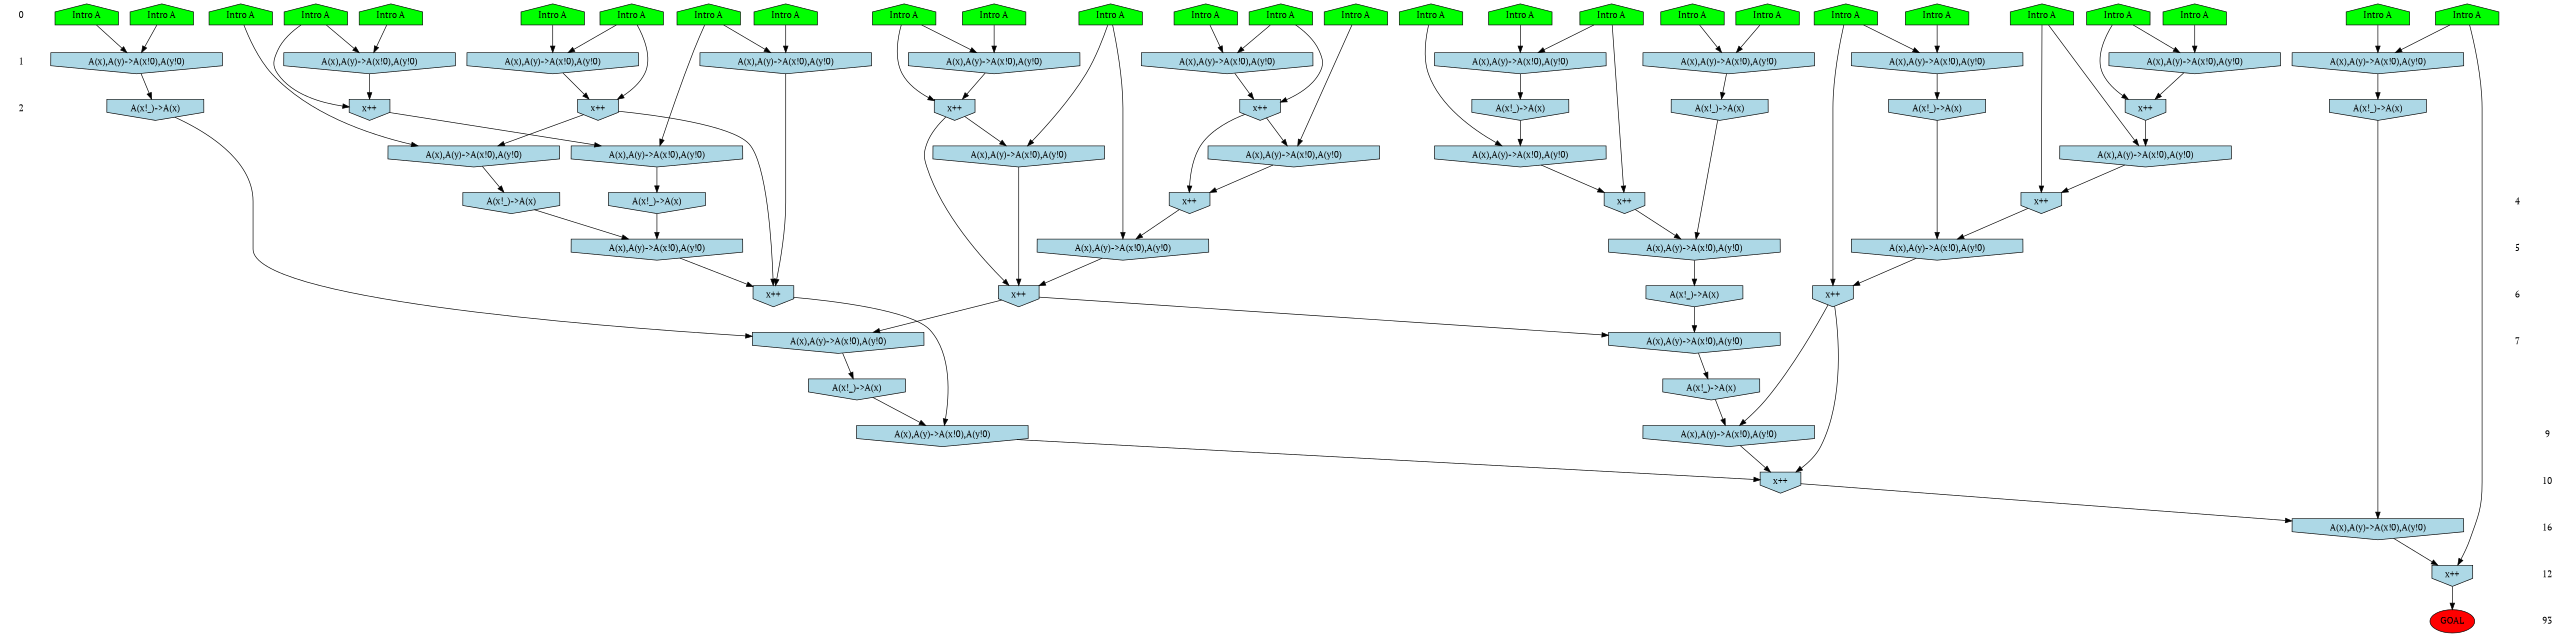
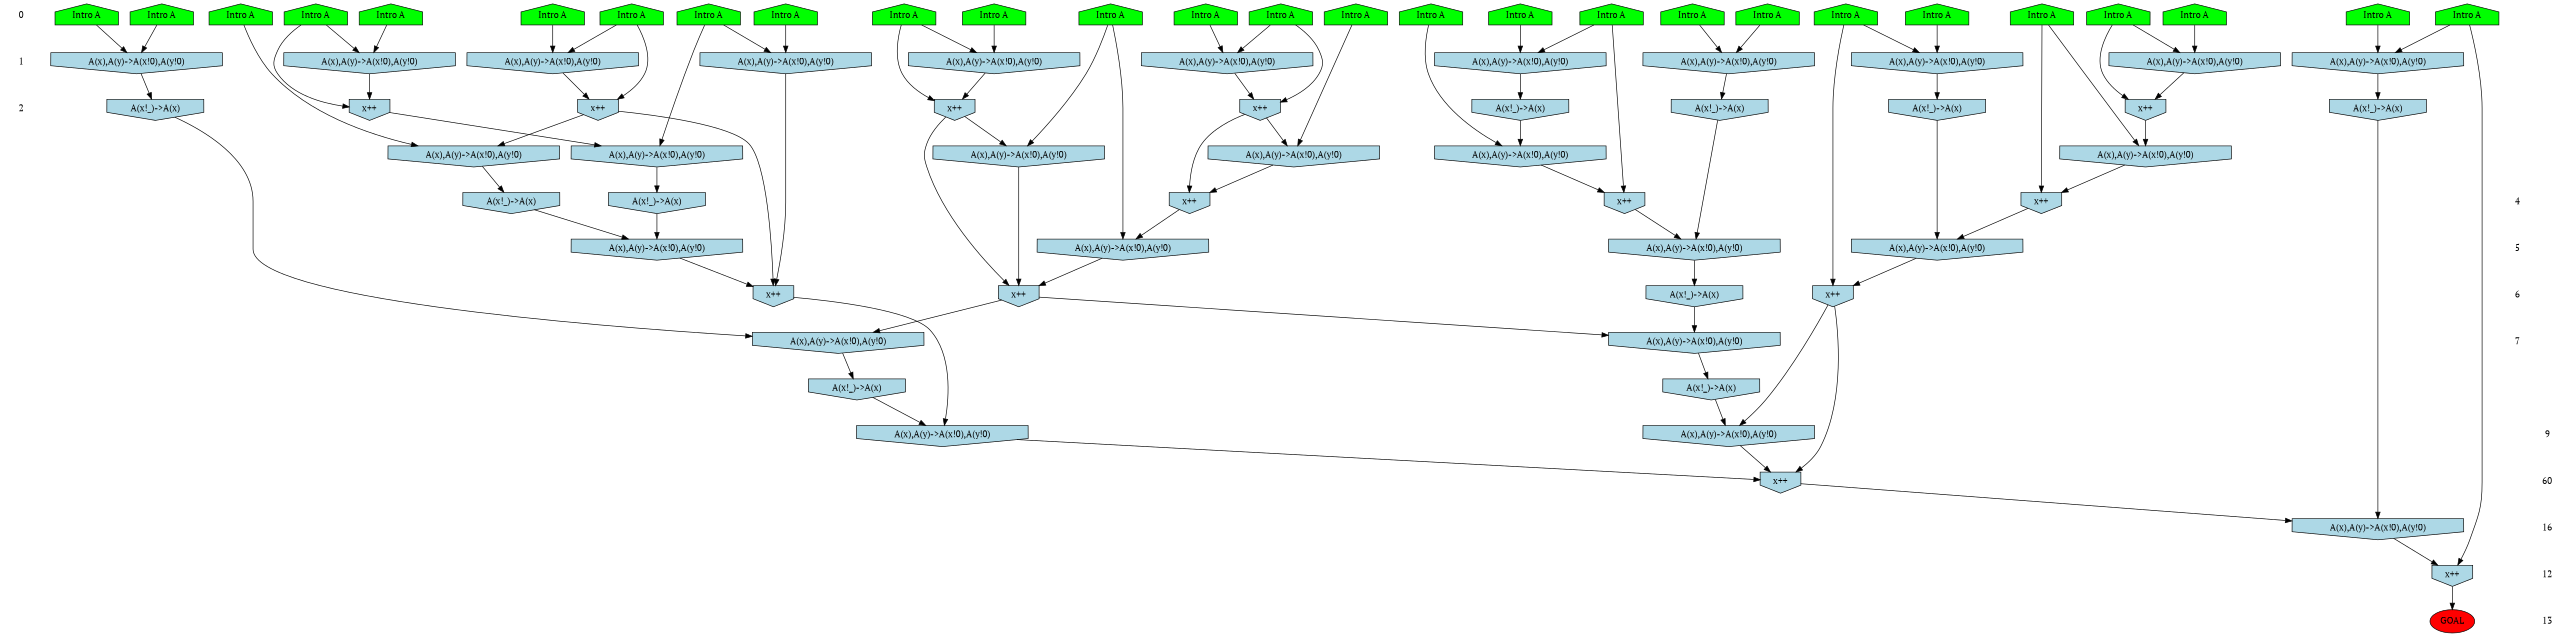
(2547, 482) -> (2547, 482)
(2547, 621) -> (2547, 621)
